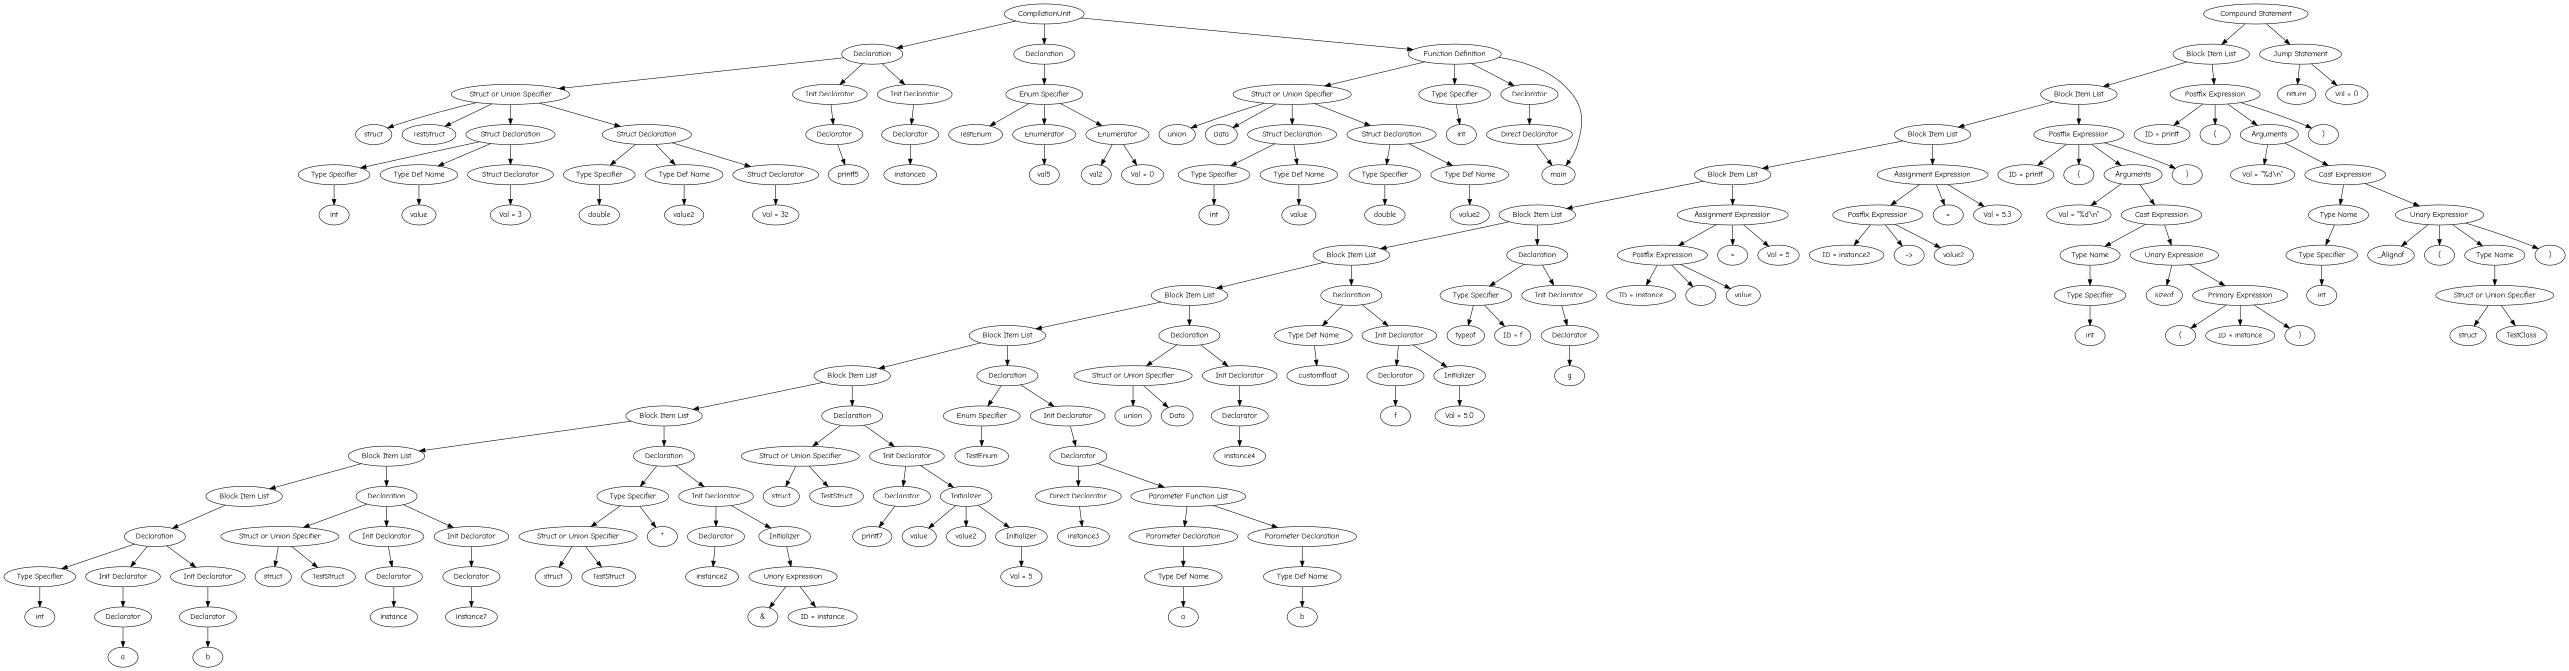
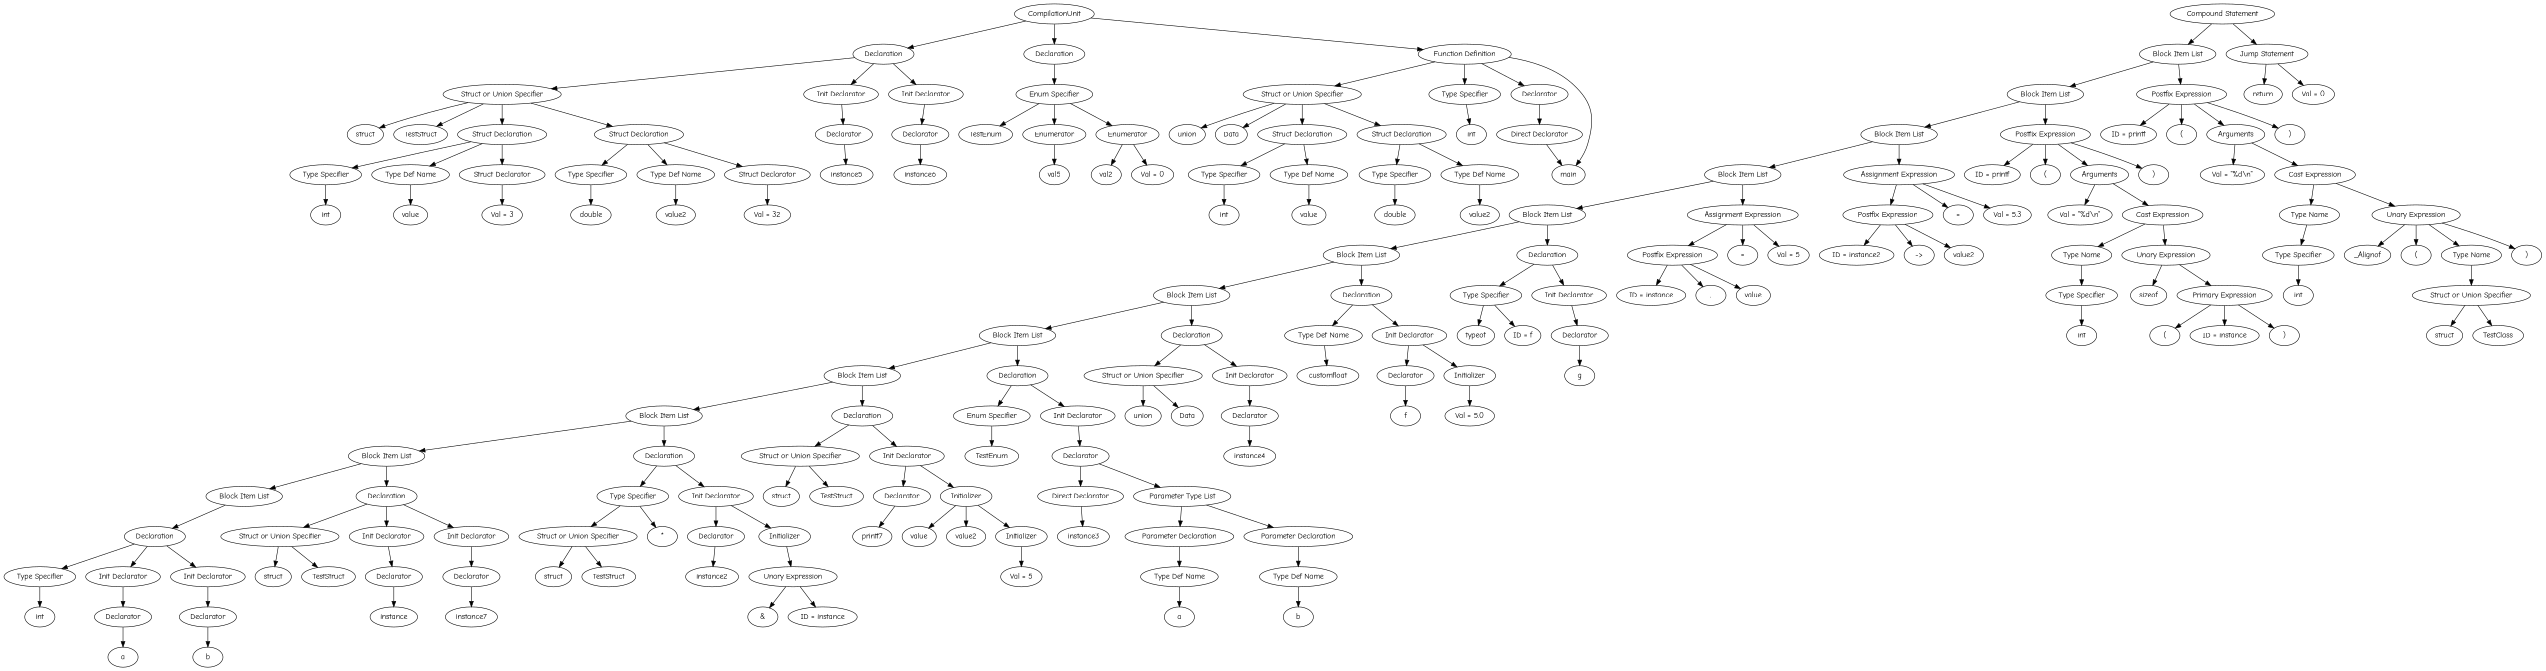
(848, 175) -> (847, 175)
(1188, 496) -> (1182, 496)
